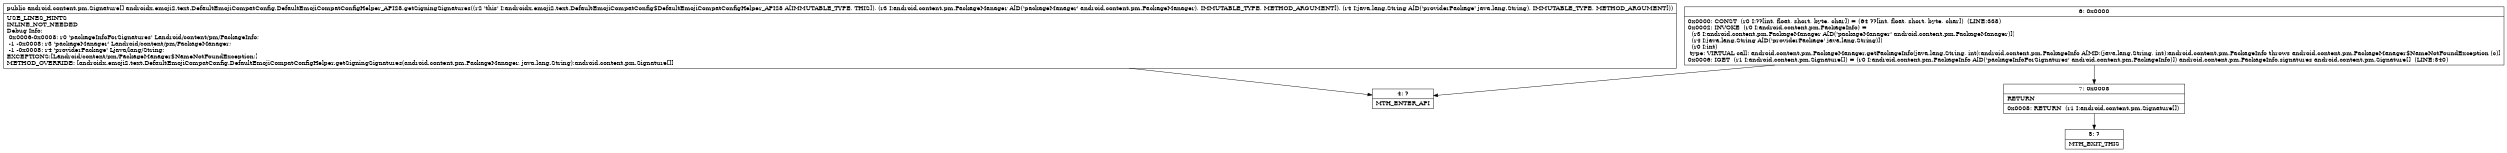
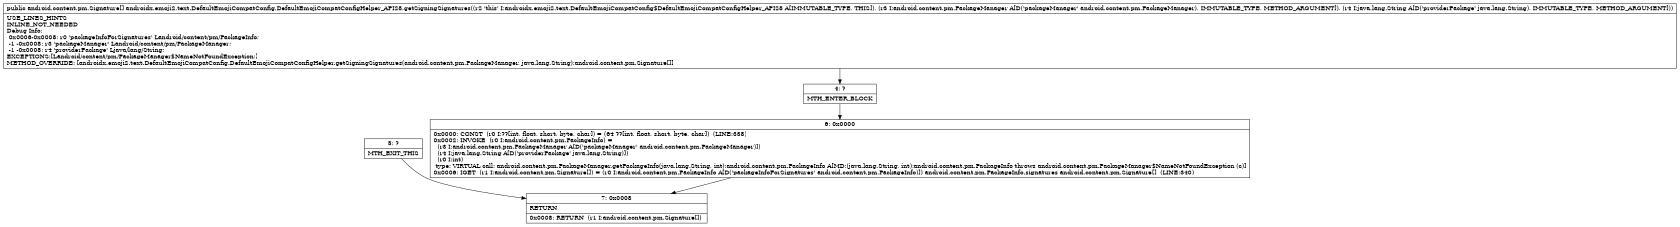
(1606, 80) -> (840, 109)
(1403, 104) -> (840, 99)
(2094, 119) -> (458, 187)
